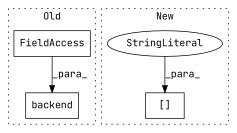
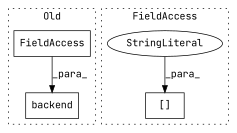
(165, 17) -> (165, 17)
